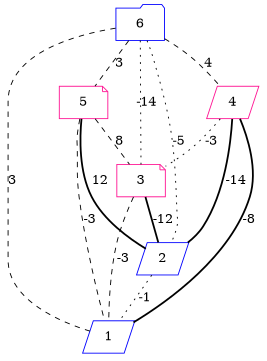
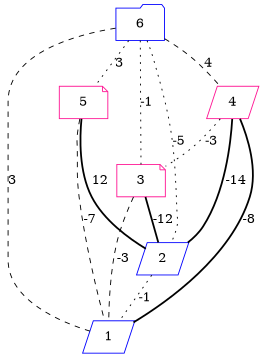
(112, 63) -> (112, 63)
(146, 102) -> (146, 102)
(112, 142) -> none
(90, 220) -> (90, 220)
